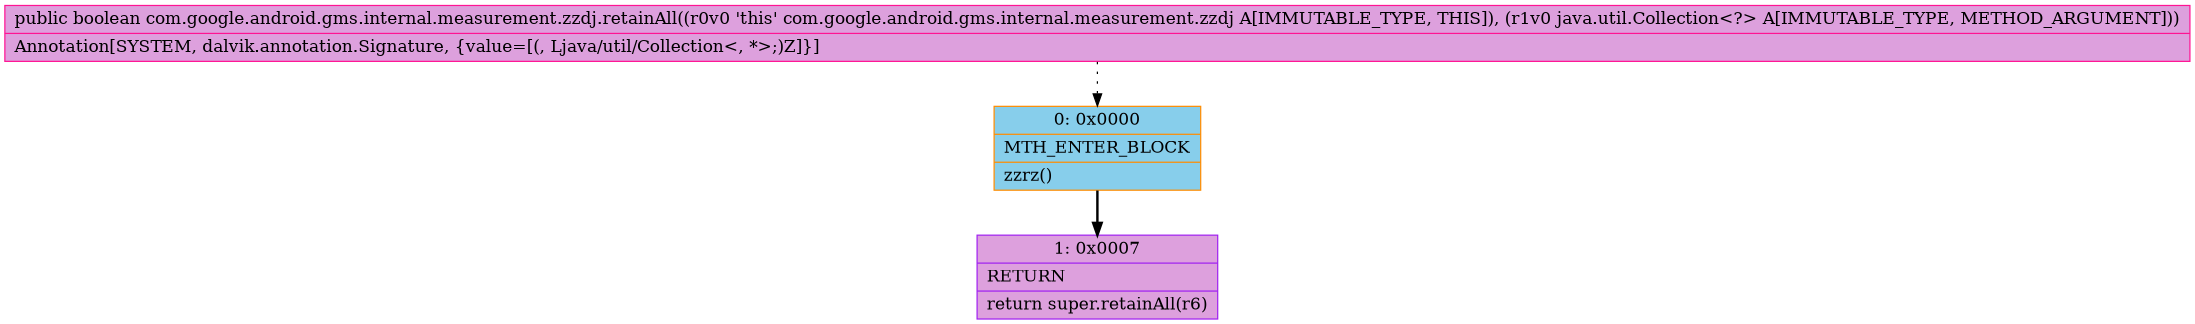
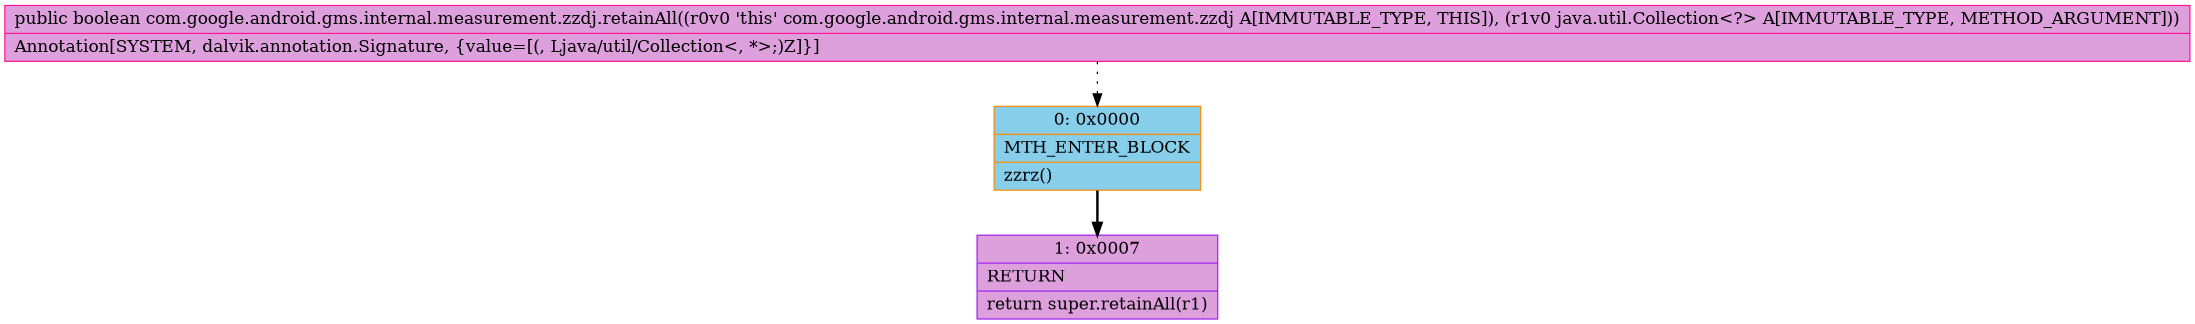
(1097, 304) -> (1097, 304)
